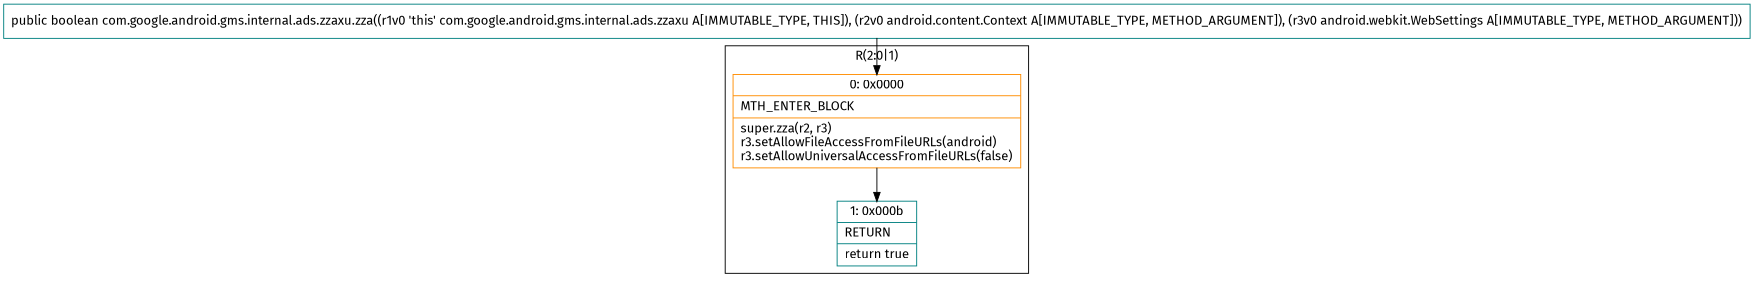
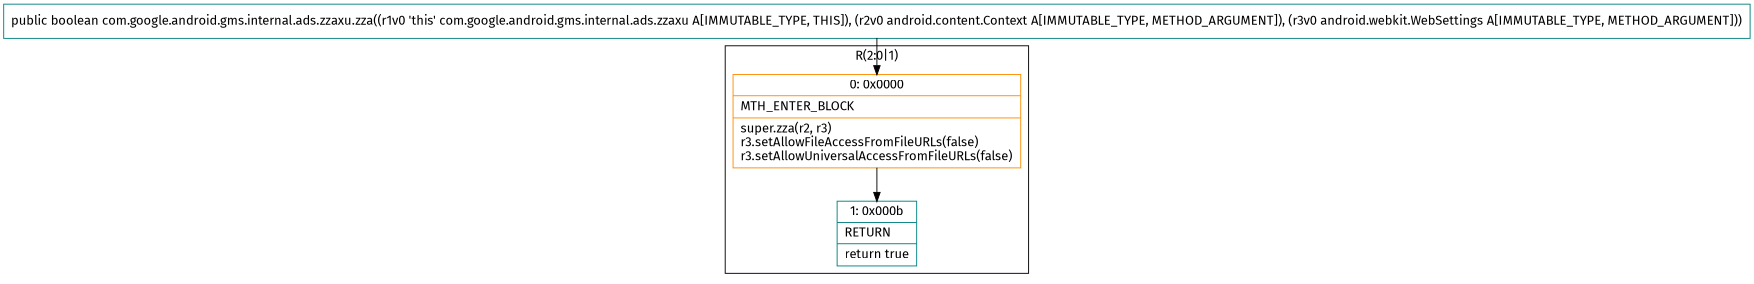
(869, 142) -> (860, 142)
